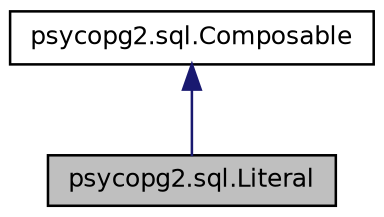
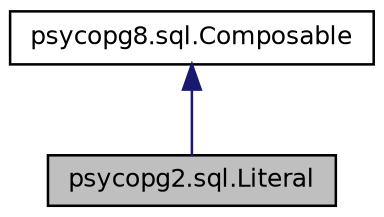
(192, 38) -> (192, 38)
